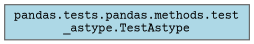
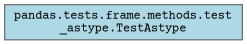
(127, 22) -> (124, 22)
